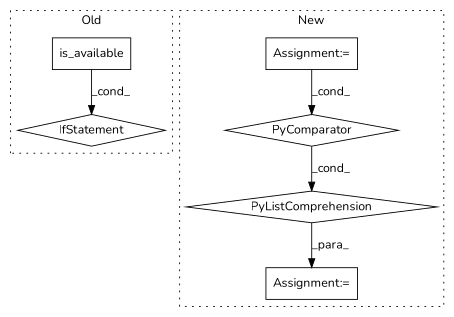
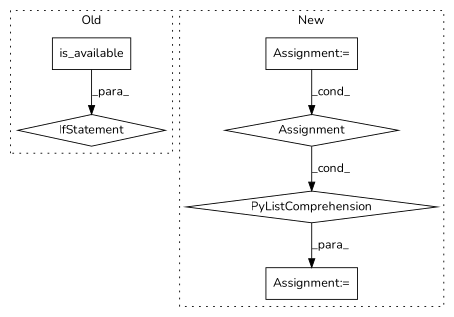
(111, 92) -> (111, 92)
(312, 130) -> (312, 130)
